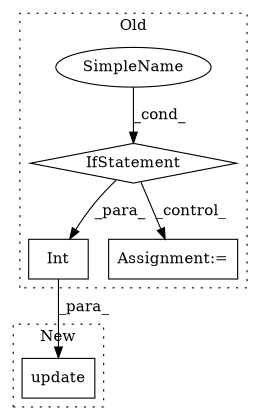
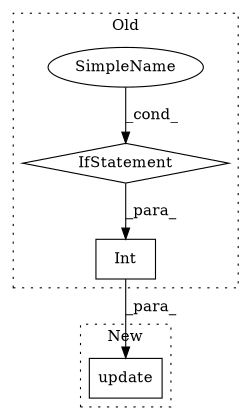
(173, 259) -> none
